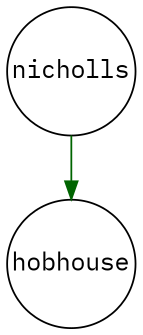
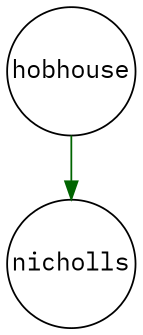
(71, 158) -> (71, 158)
